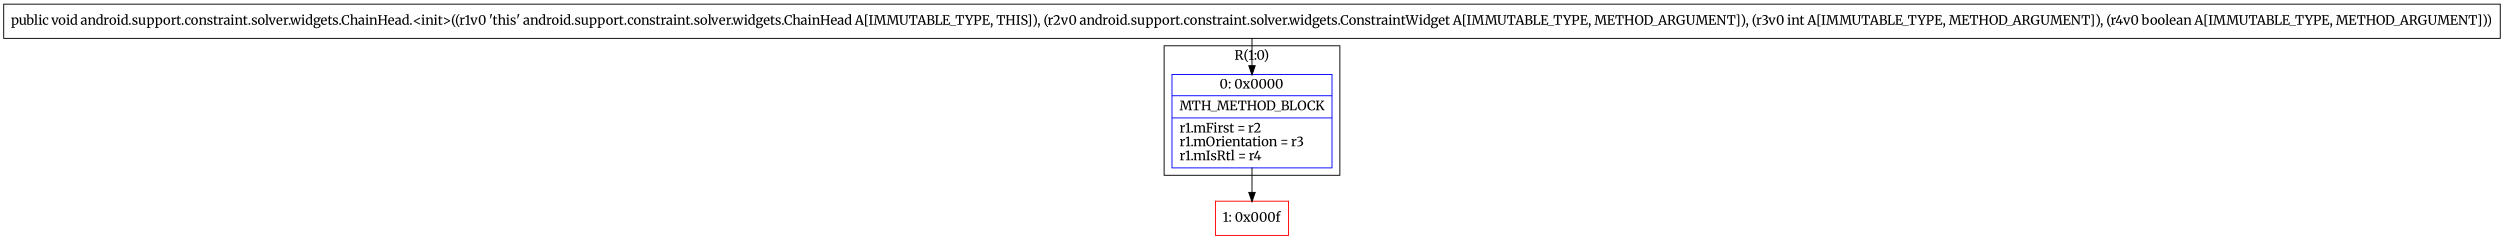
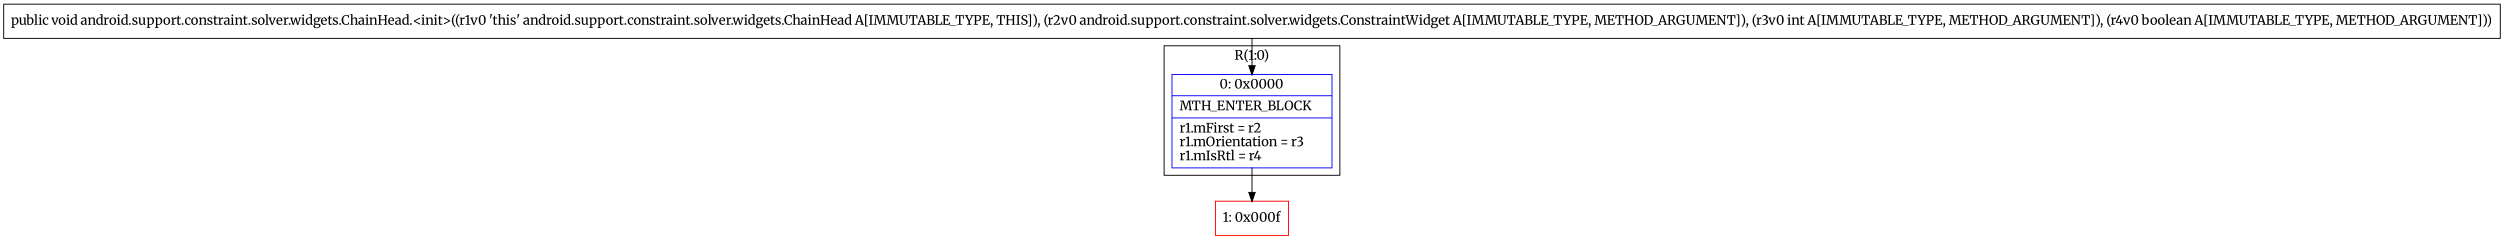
(1252, 106) -> (1246, 106)
